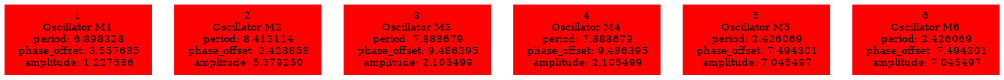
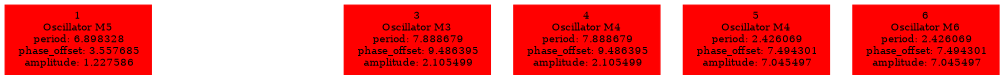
(78, 27) -> (78, 27)
(756, 27) -> (756, 27)
(248, 40) -> none
